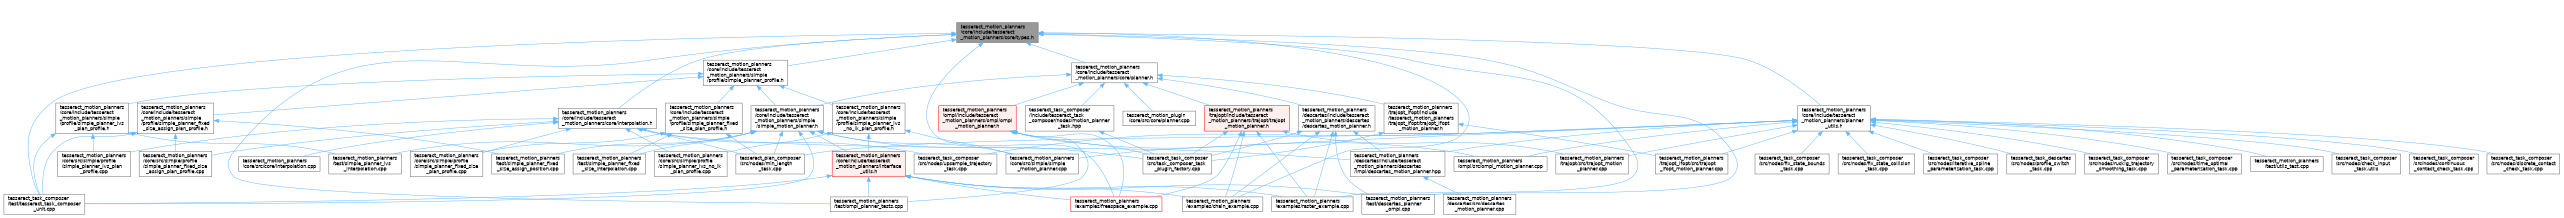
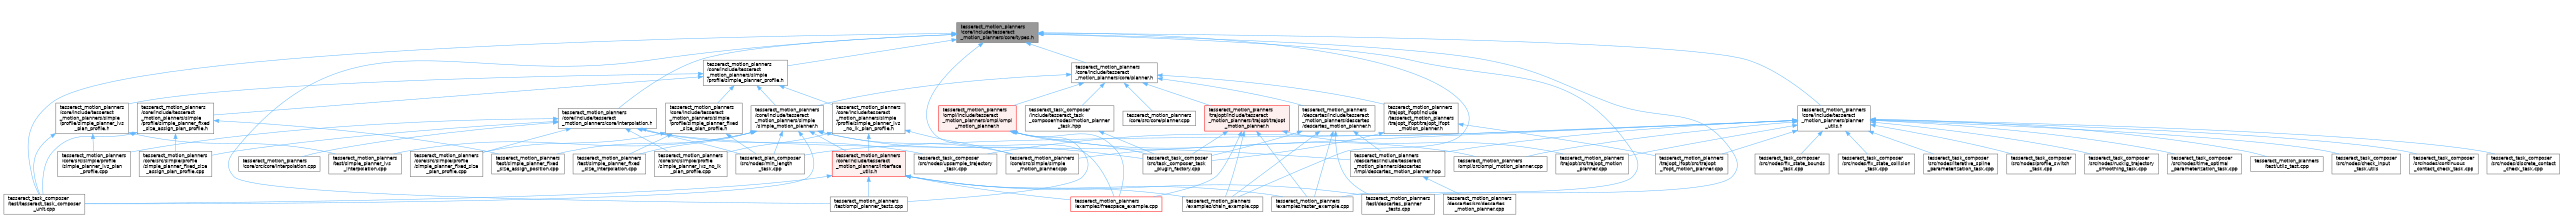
(1159, 118) -> (1159, 118)
(2041, 164) -> (2041, 164)
(1398, 204) -> (1398, 204)
